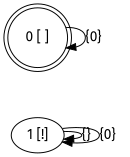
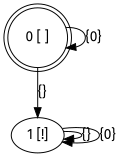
none -> (38, 88)
